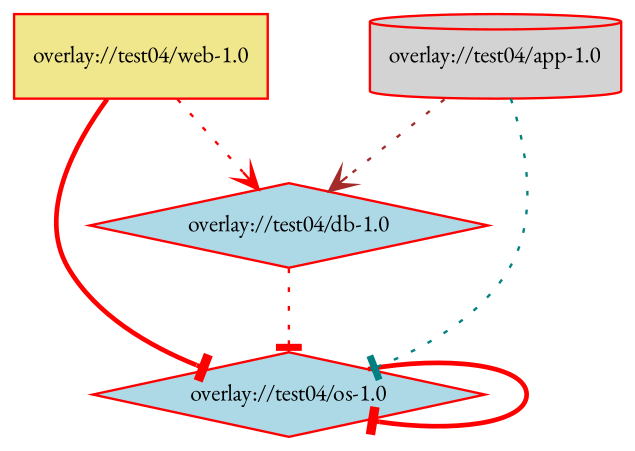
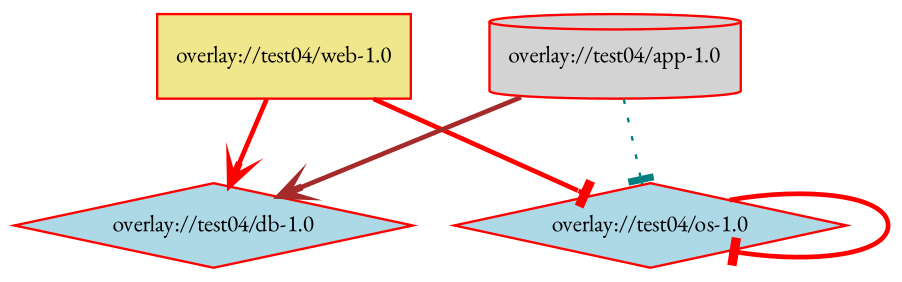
(210, 136) -> (253, 132)
(396, 138) -> (411, 142)
(289, 304) -> none
